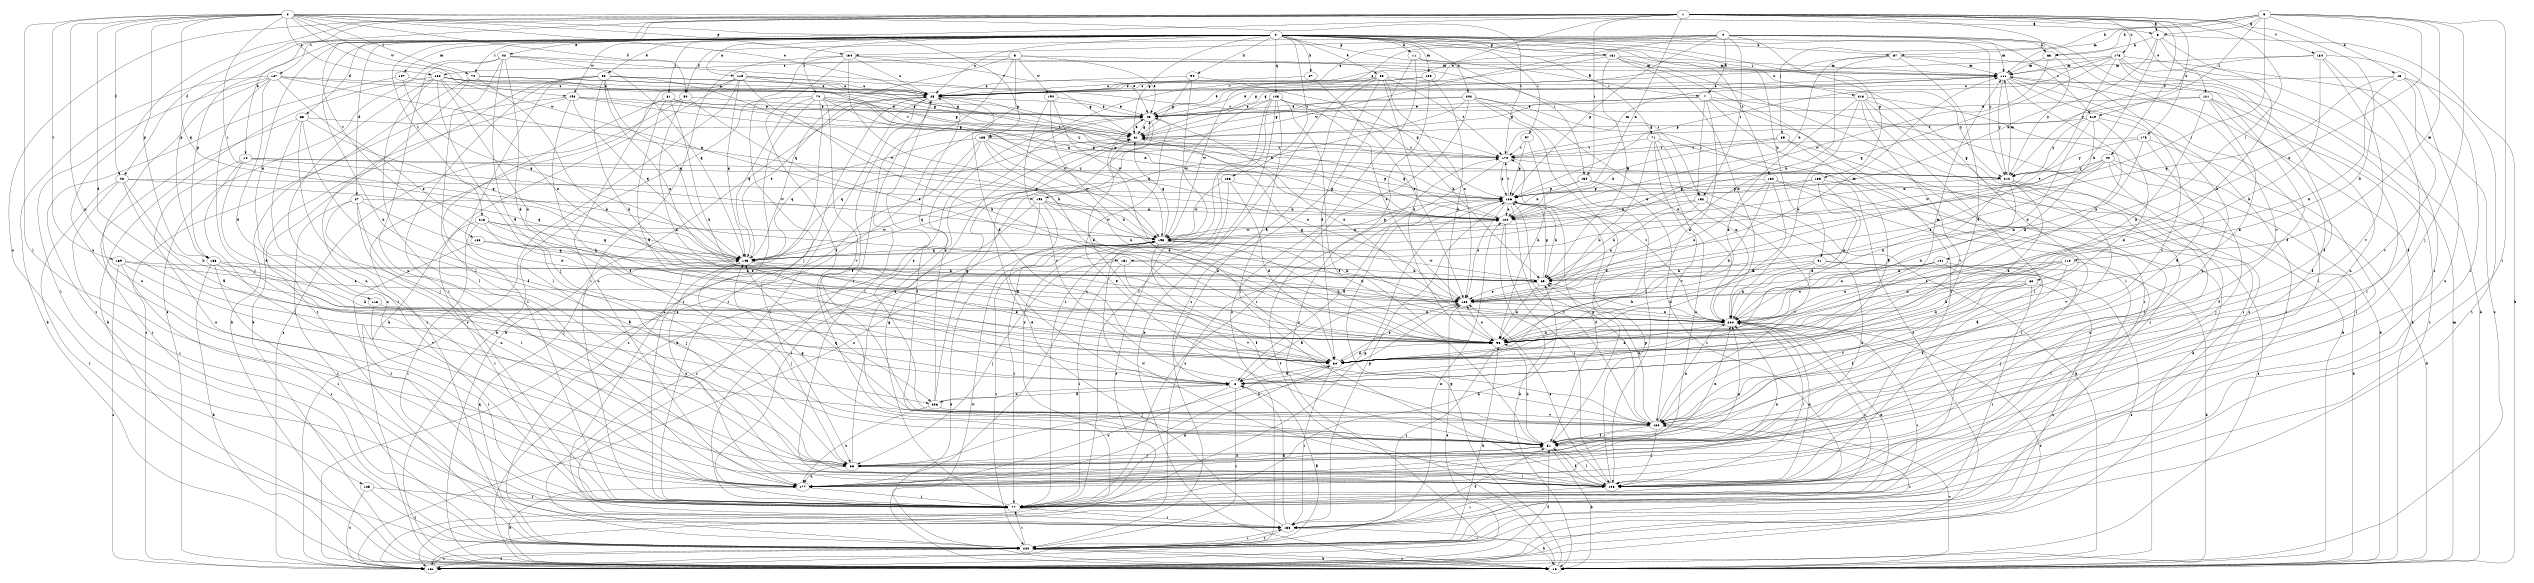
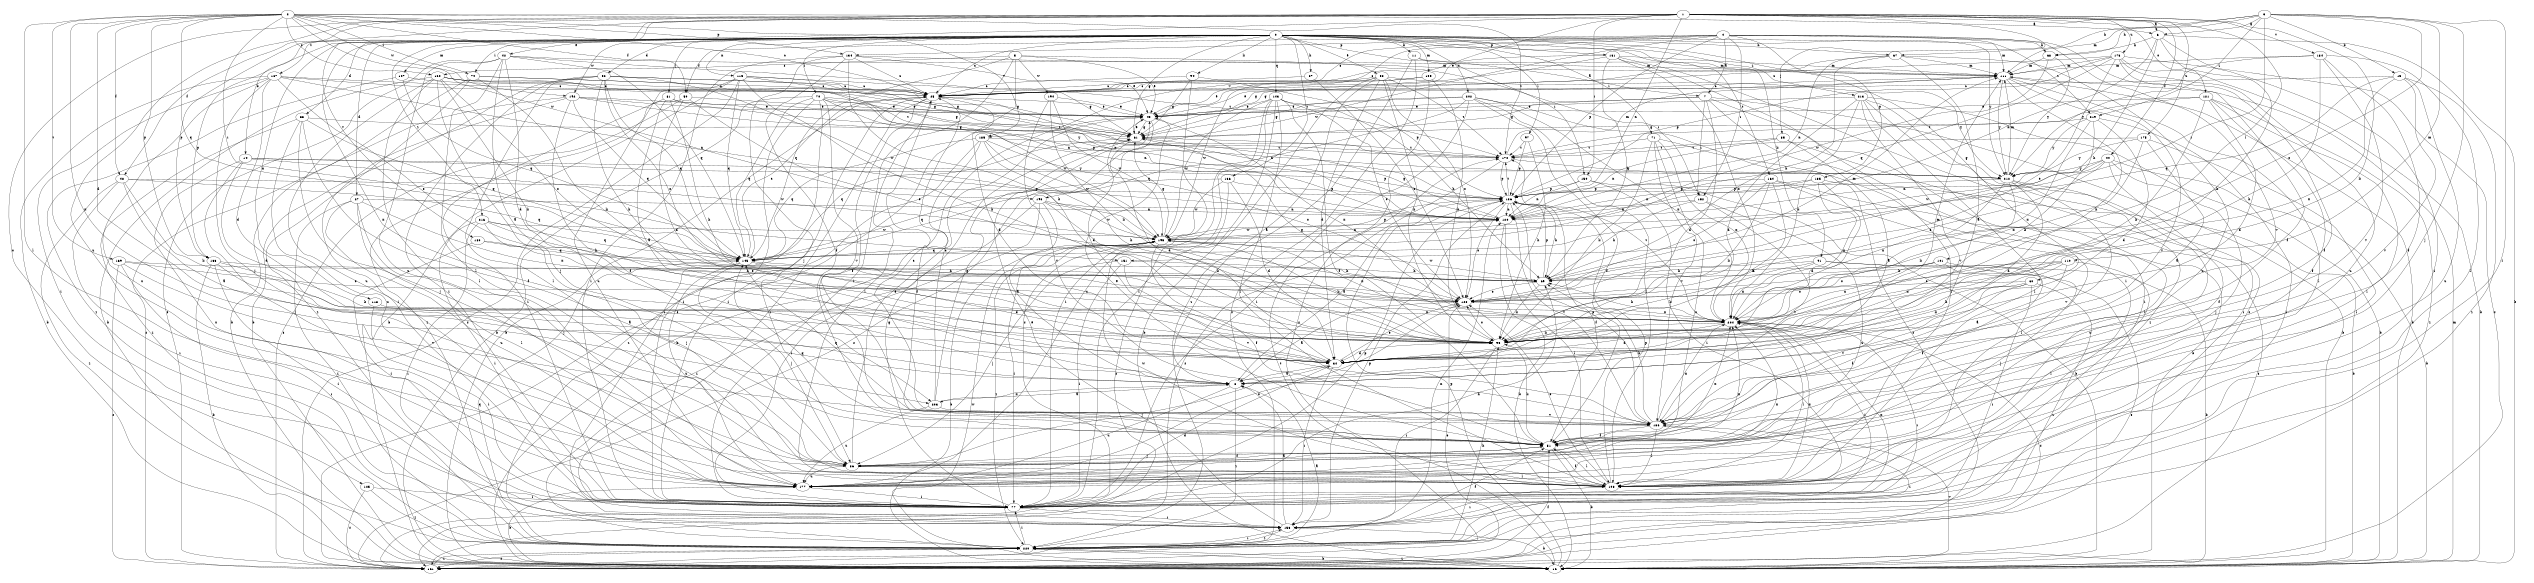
(1596, 259) -> none
